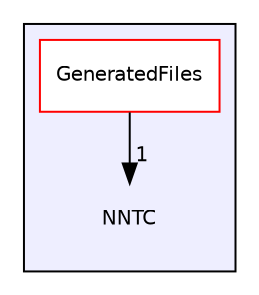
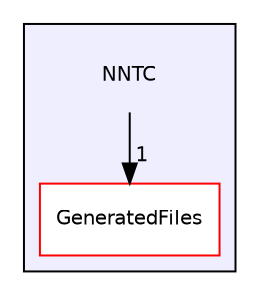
(130, 138) -> (130, 138)
